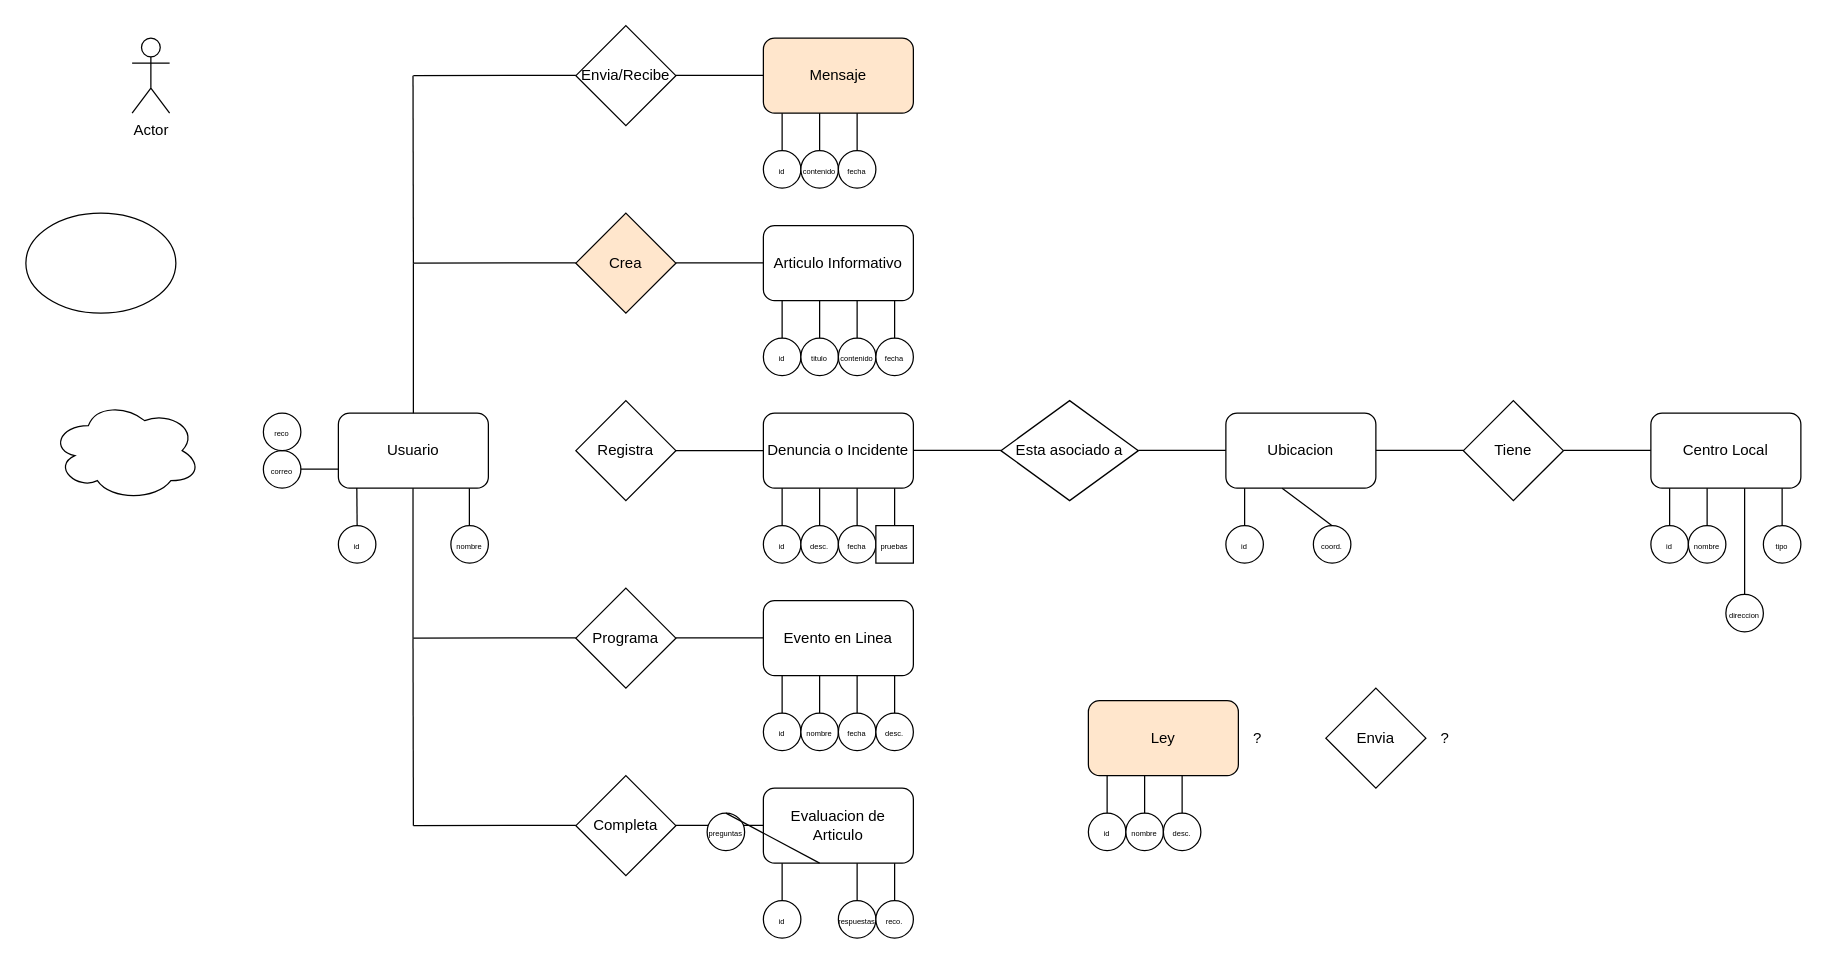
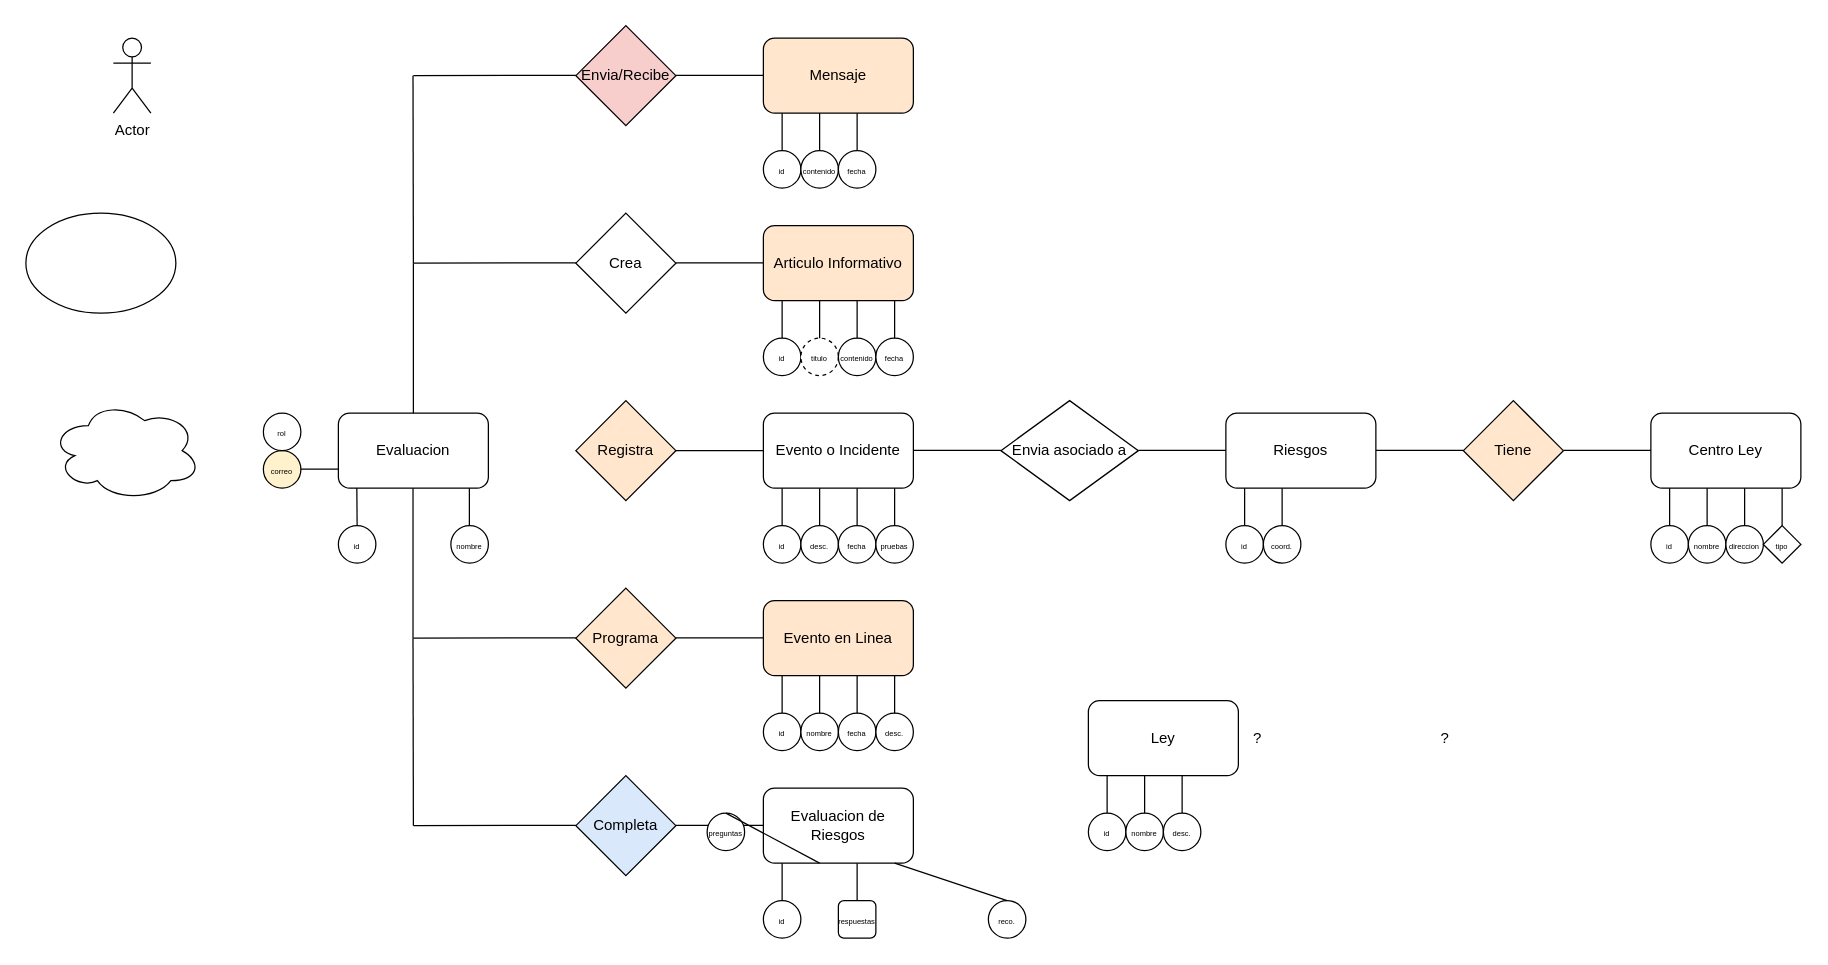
(151, 76) -> (132, 76)
(626, 76) -> (626, 76)
(626, 263) -> (626, 263)
(838, 263) -> (838, 263)
(819, 357) -> (819, 357)
(282, 432) -> (282, 432)
(413, 451) -> (413, 451)
(626, 451) -> (626, 451)
(838, 451) -> (838, 451)
(1069, 451) -> (1069, 451)
(1301, 451) -> (1301, 451)
(1513, 451) -> (1513, 451)
(1726, 451) -> (1726, 451)
(282, 469) -> (282, 469)
(894, 544) -> (894, 544)
(1332, 544) -> (1282, 544)
(1782, 544) -> (1782, 544)
(1744, 613) -> (1744, 544)
(626, 638) -> (626, 638)
(838, 638) -> (838, 638)
(1163, 738) -> (1163, 738)
(1376, 738) -> none
(626, 826) -> (626, 826)
(838, 826) -> (838, 826)
(857, 919) -> (857, 919)
(894, 919) -> (1007, 919)
